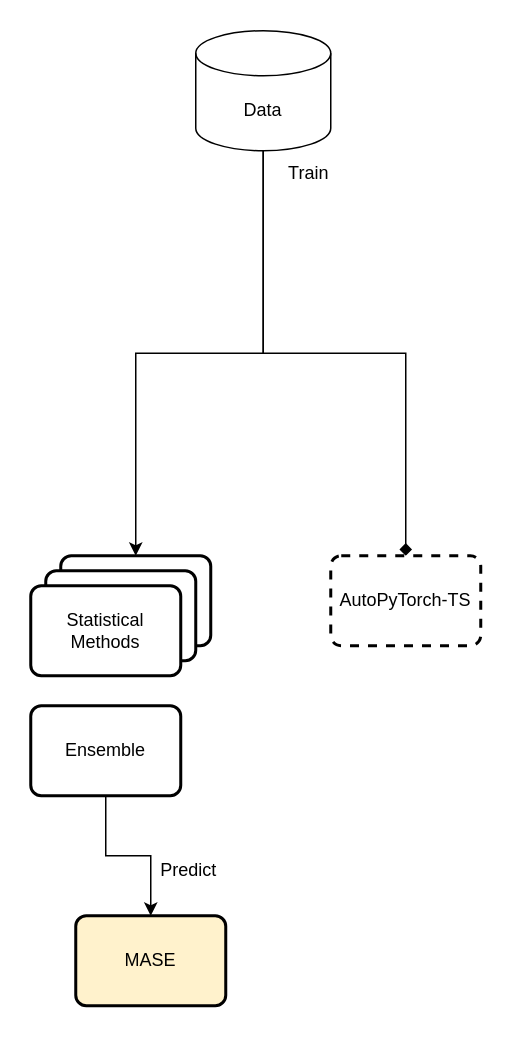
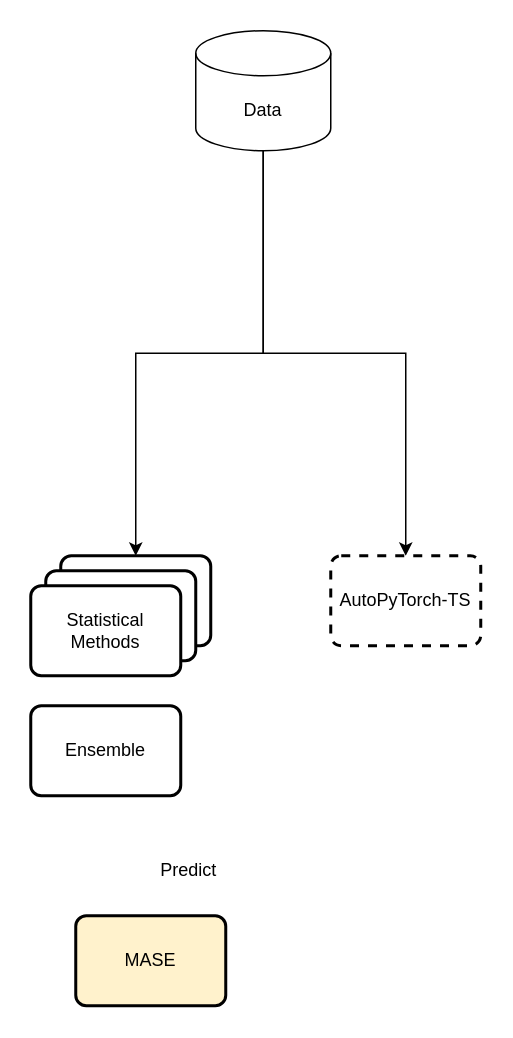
(308, 173) -> none
(406, 543) -> (406, 544)
(123, 856) -> none
